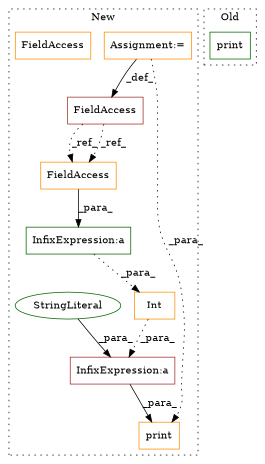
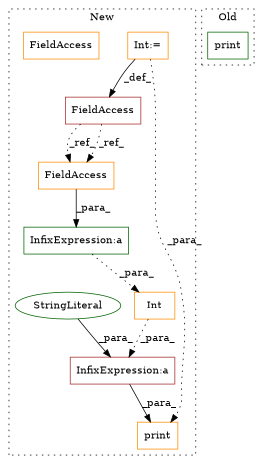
(148, 46) -> (148, 46)
